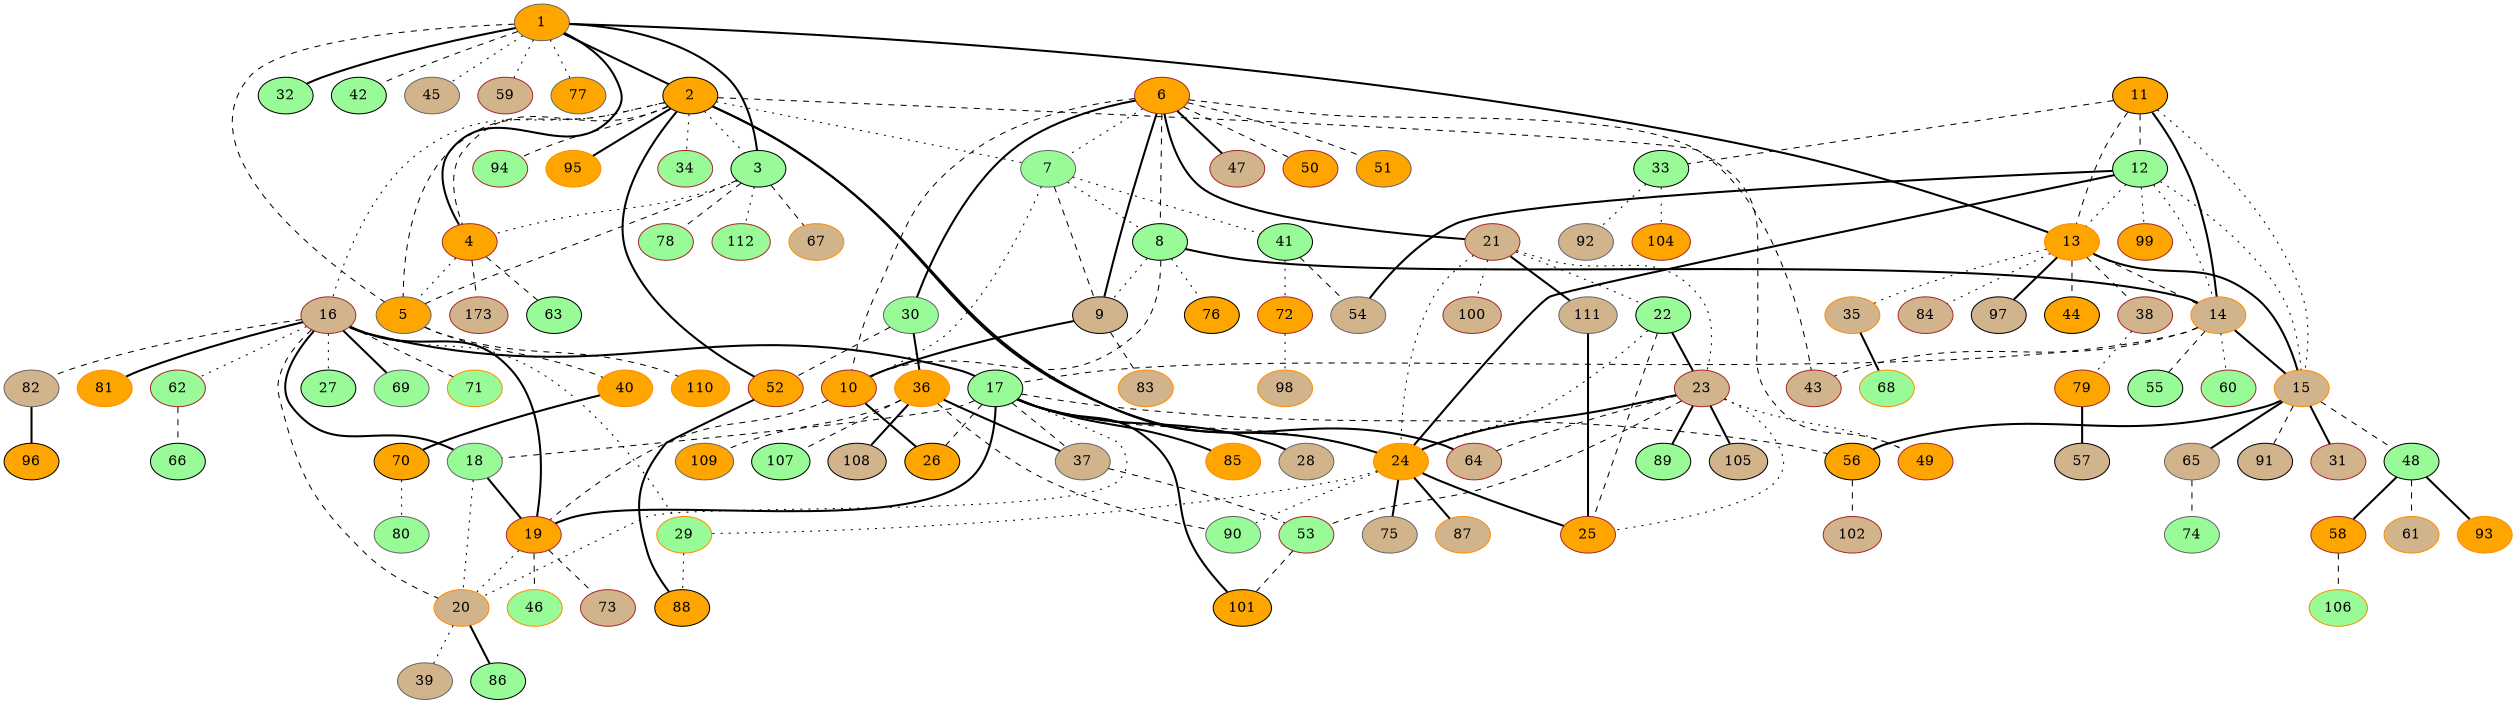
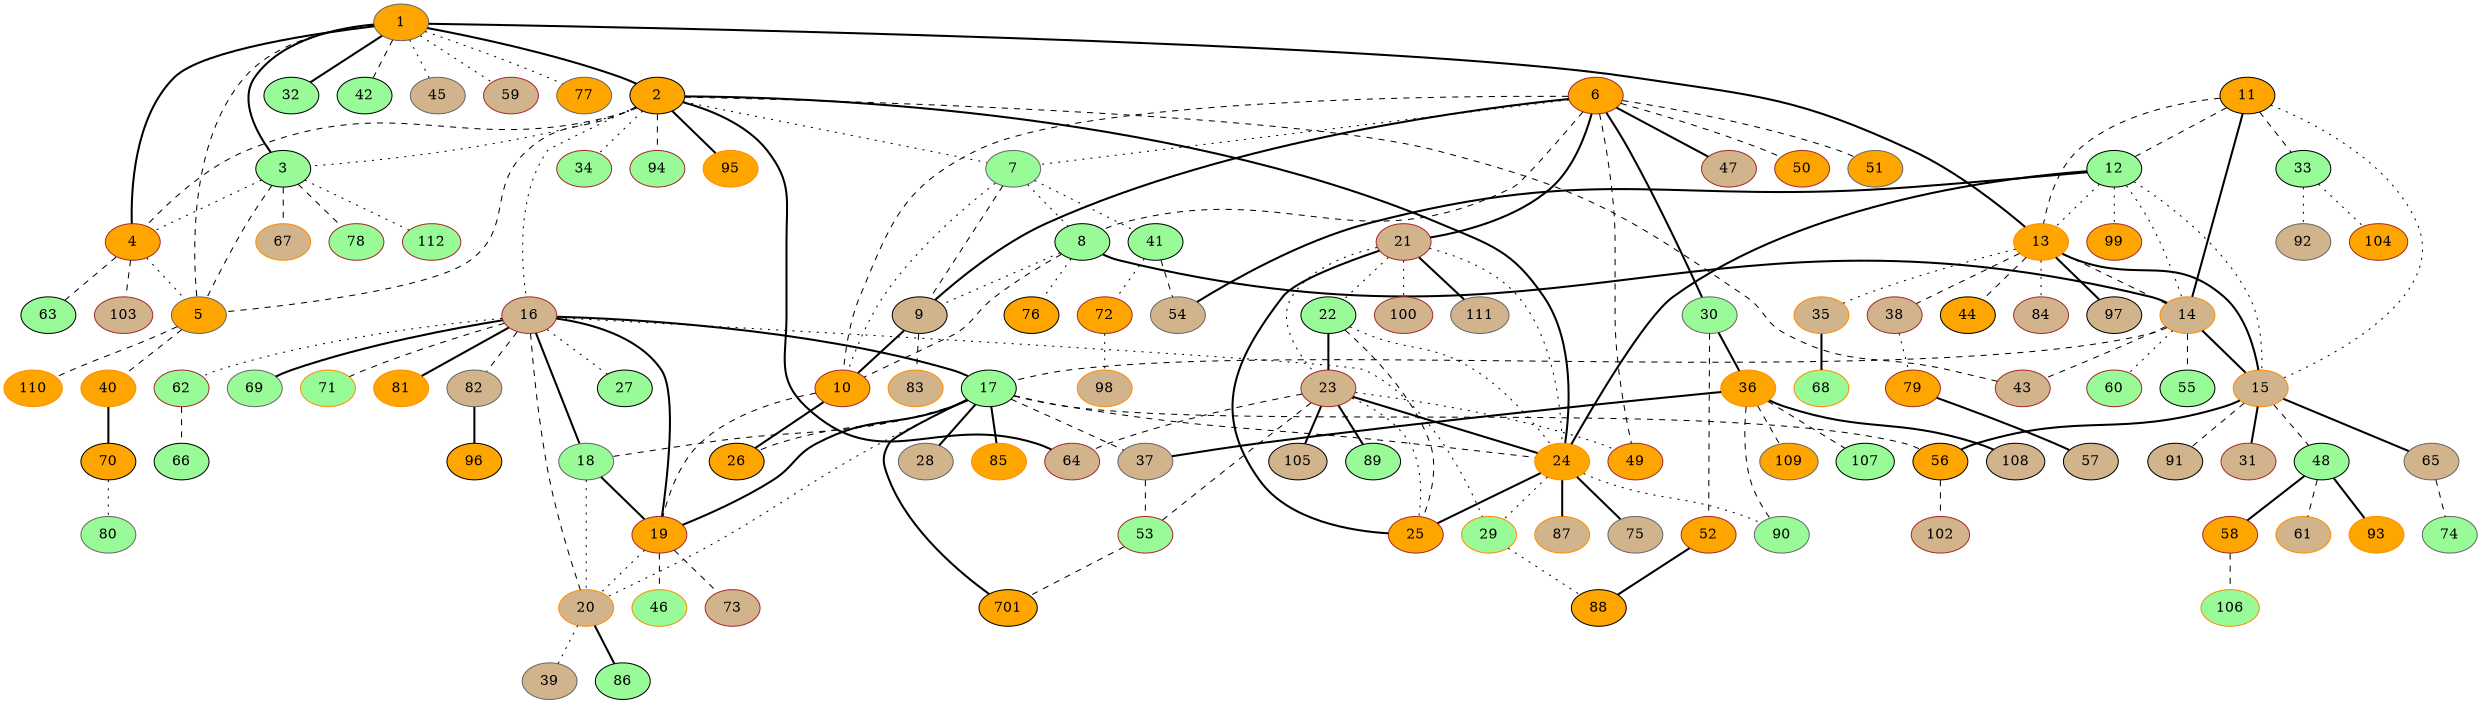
(632, 265) -> none
(479, 315) -> (124, 315)
(1588, 434) -> (1234, 392)
(1242, 608) -> (1008, 608)
